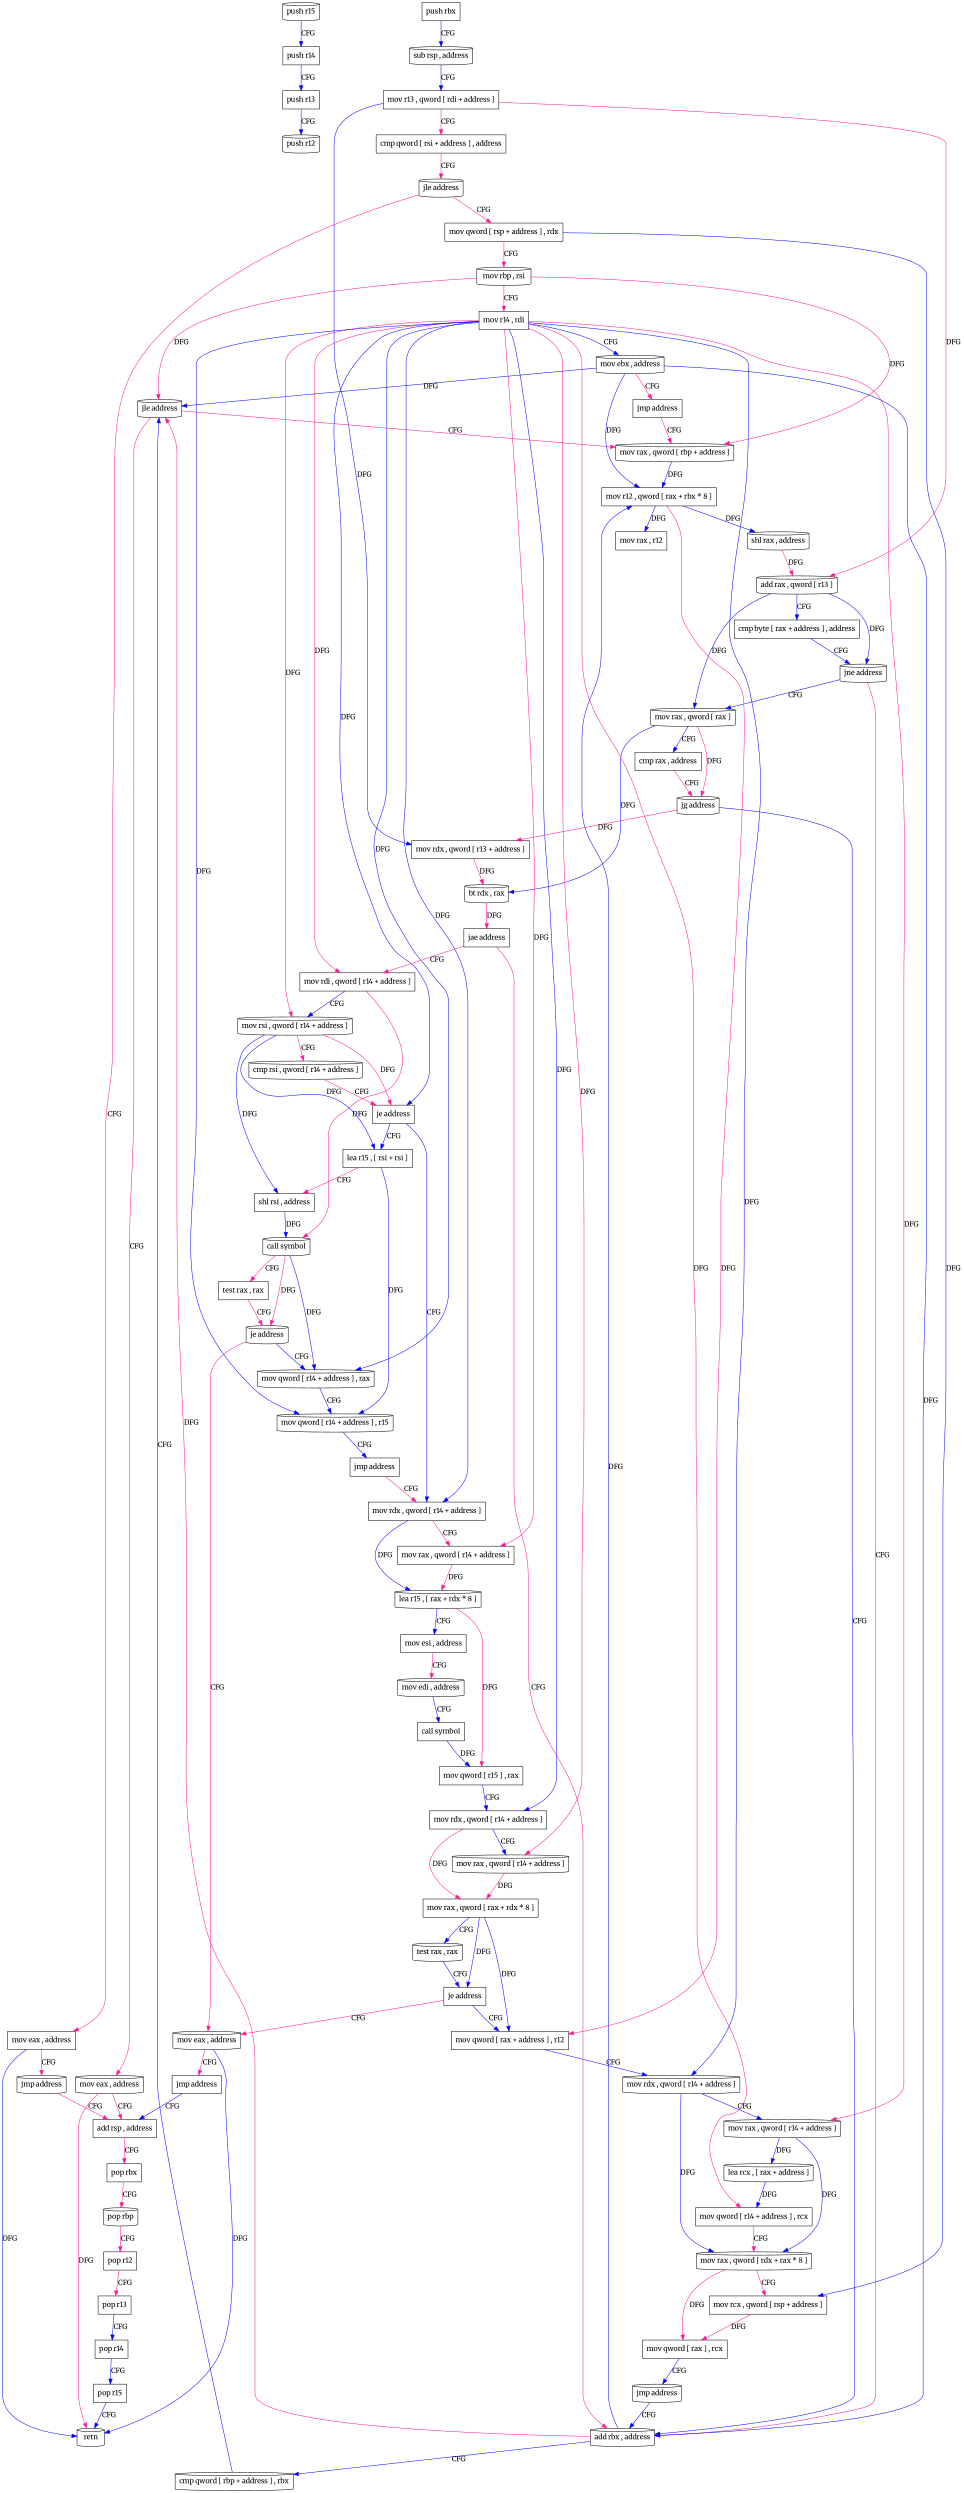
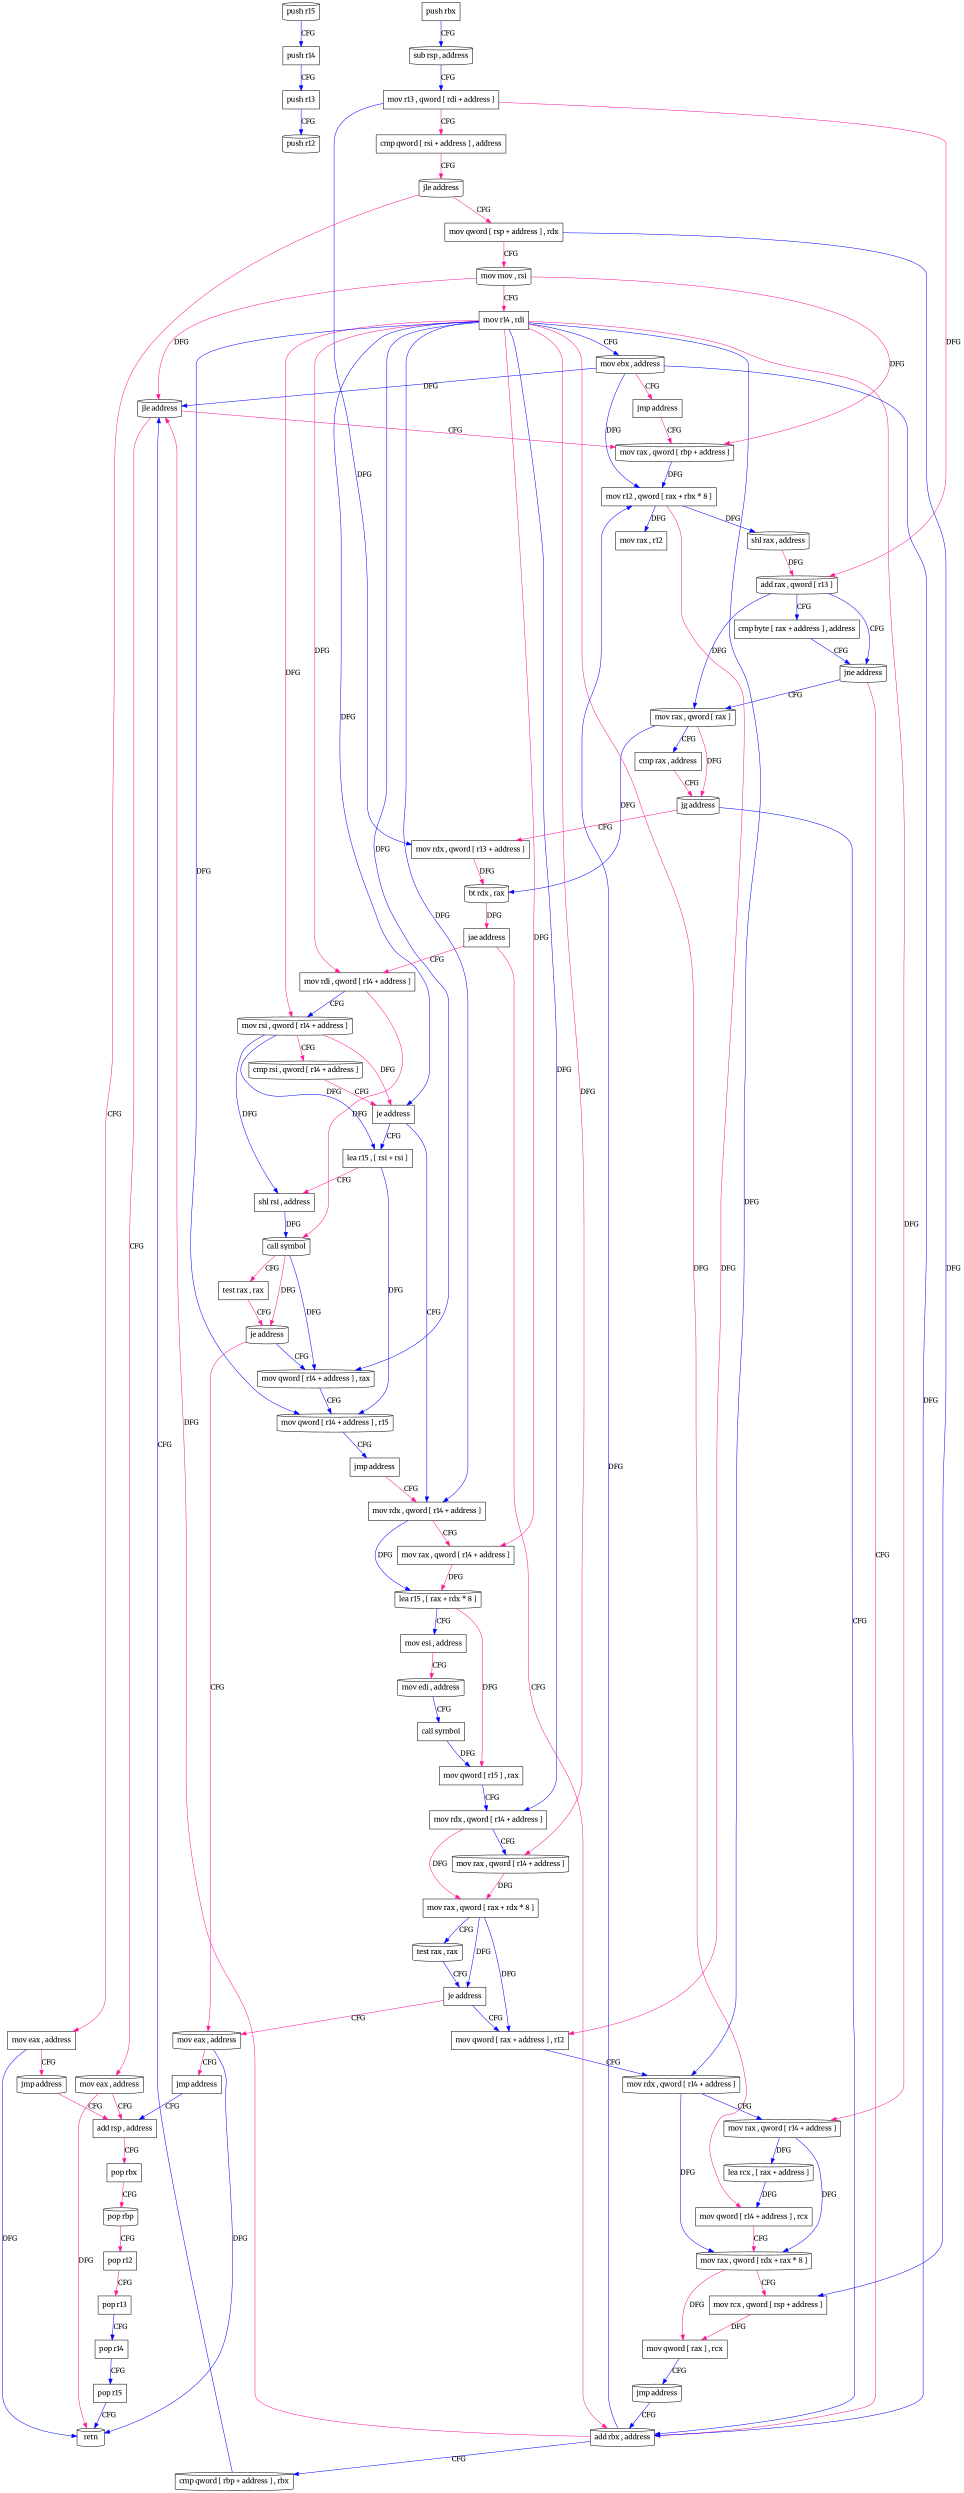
(504, 276) -> (504, 276)
(877, 629) -> (877, 629)
(605, 828) -> (605, 828)
